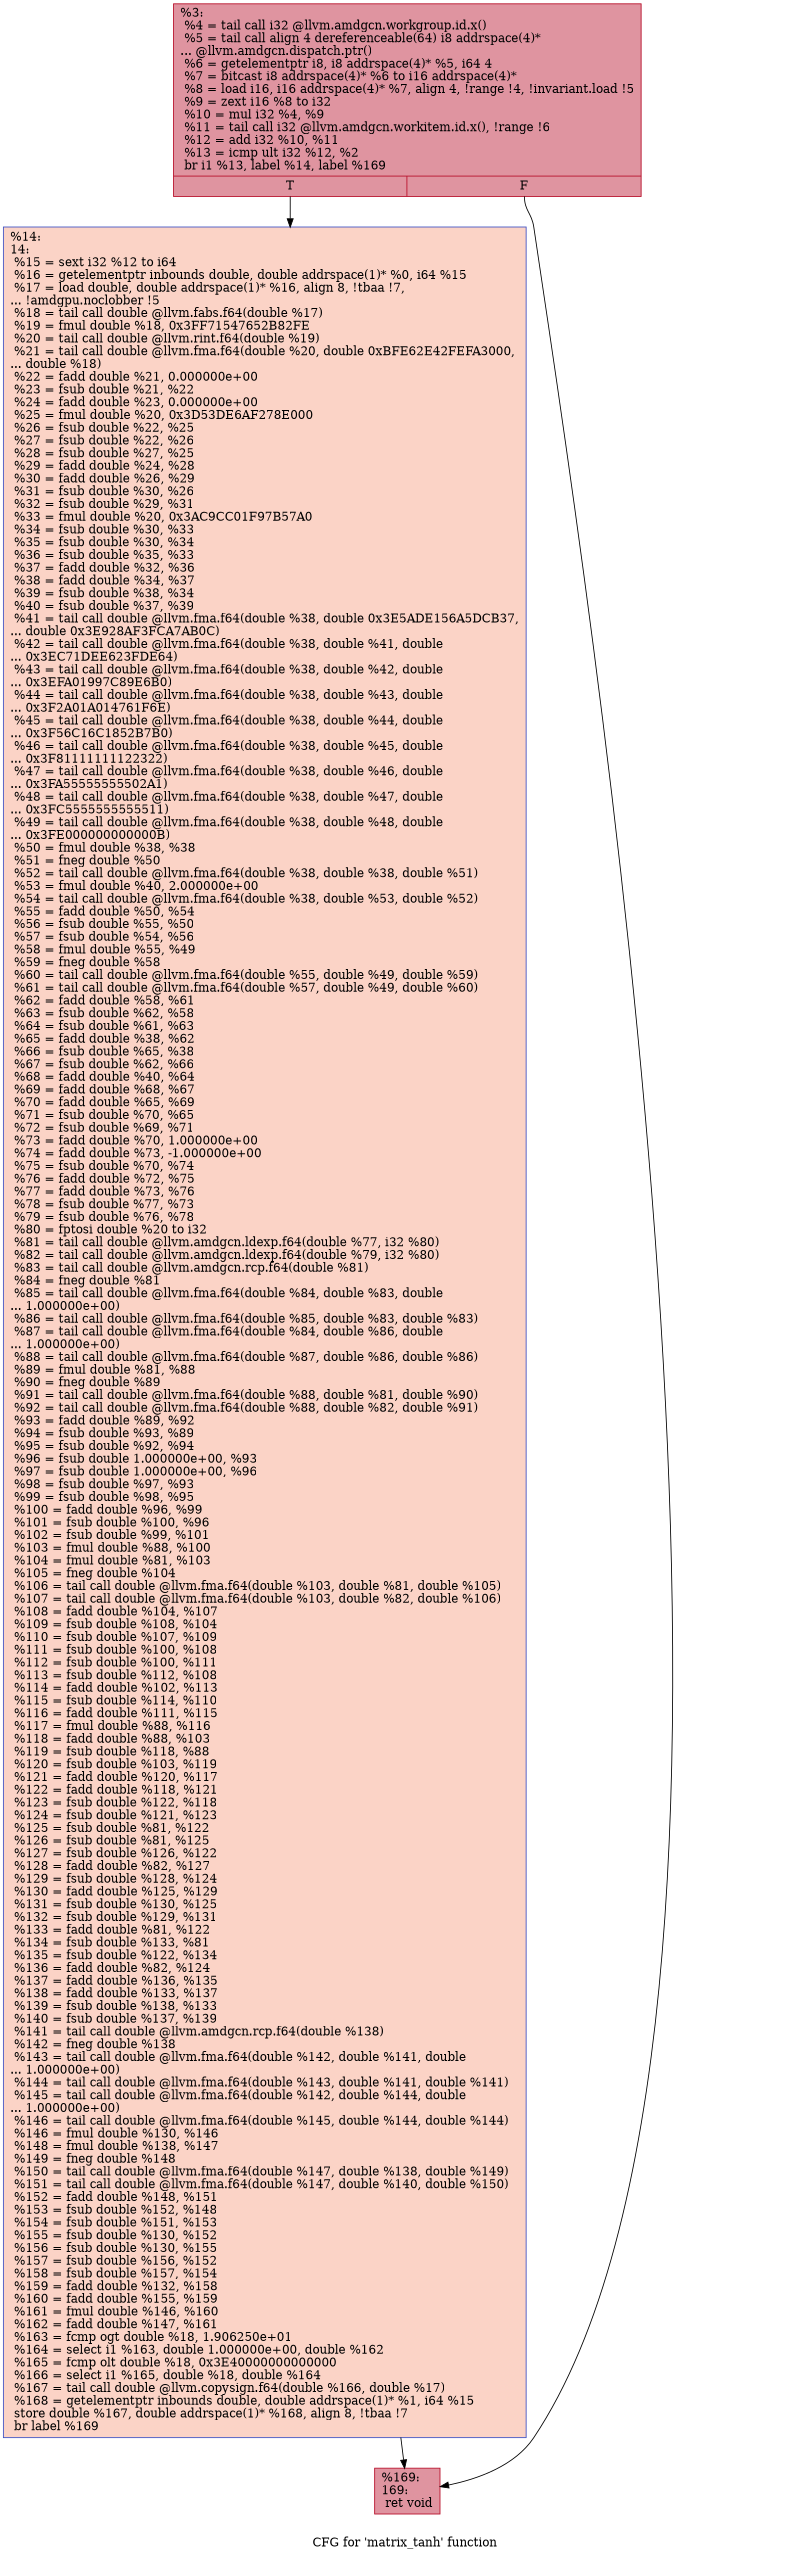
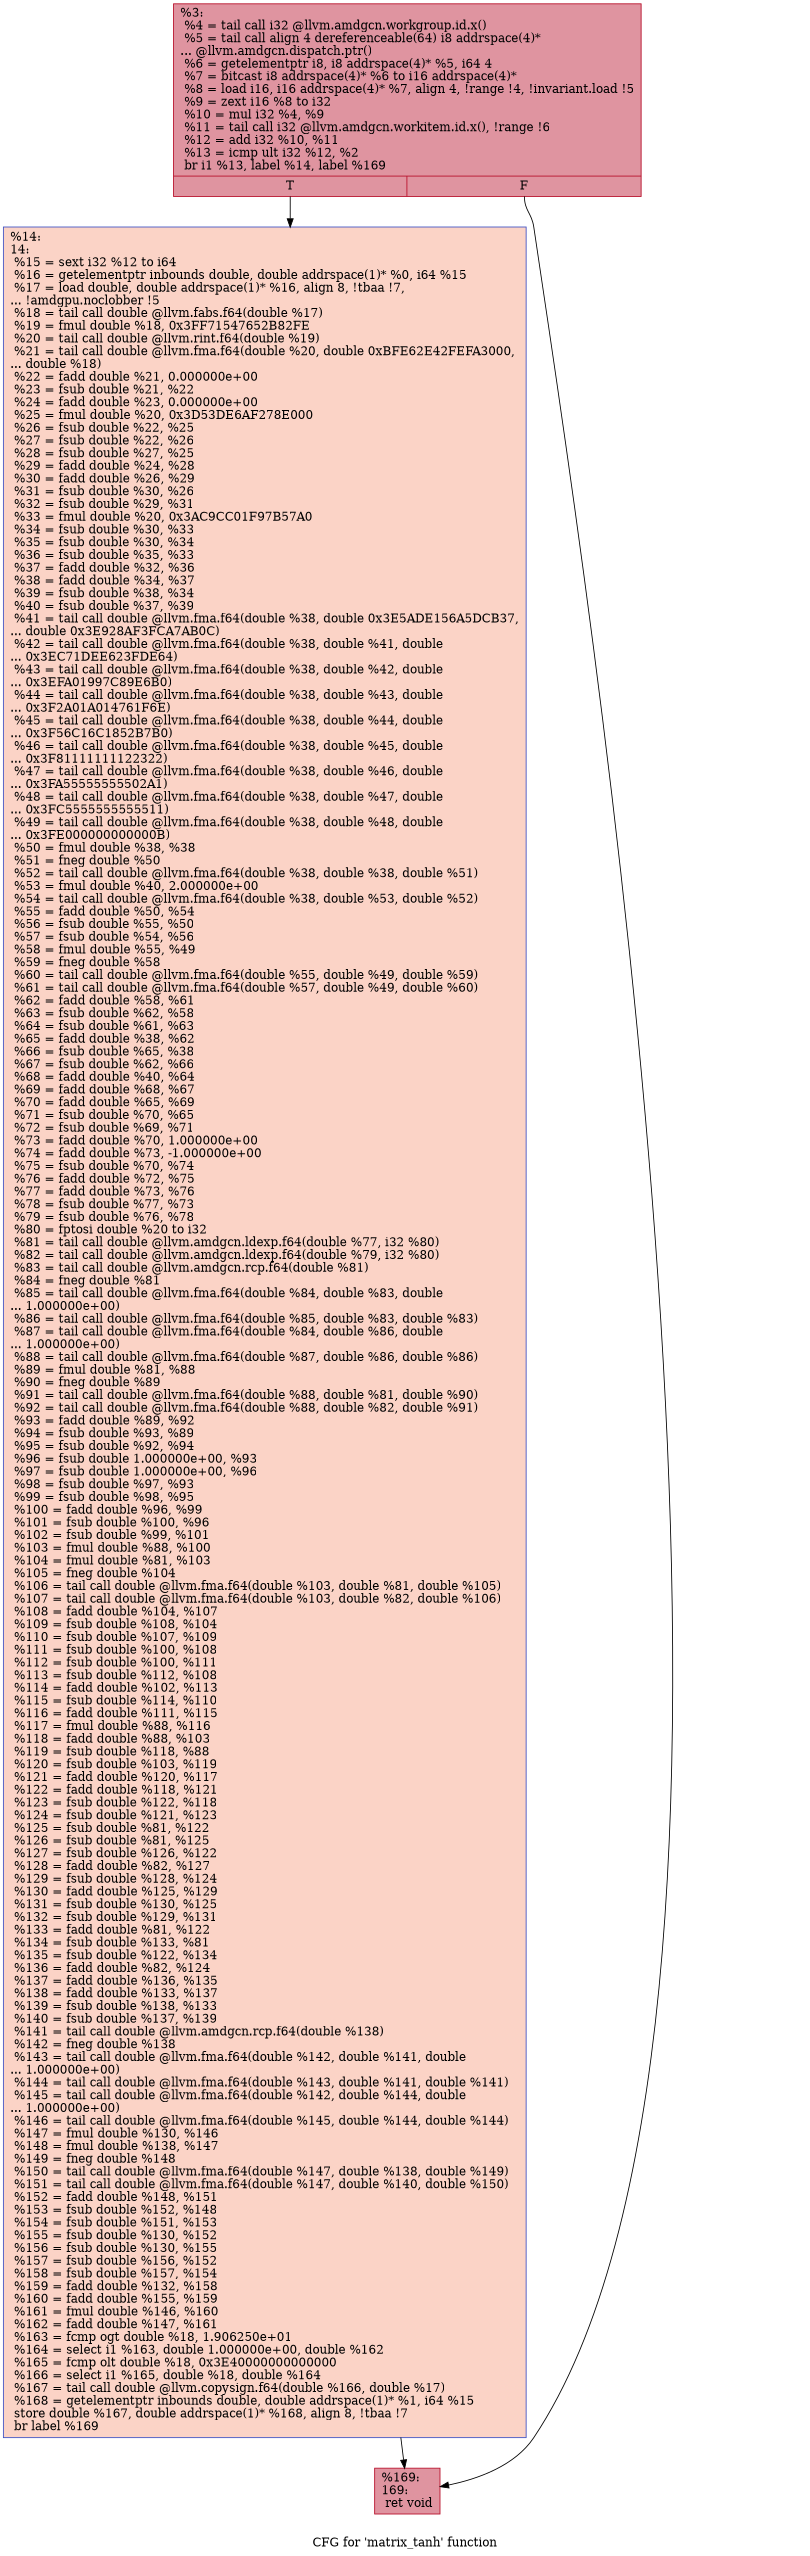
(115, 2134) -> (115, 2134)
